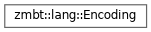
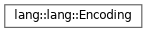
(76, 16) -> (73, 16)
